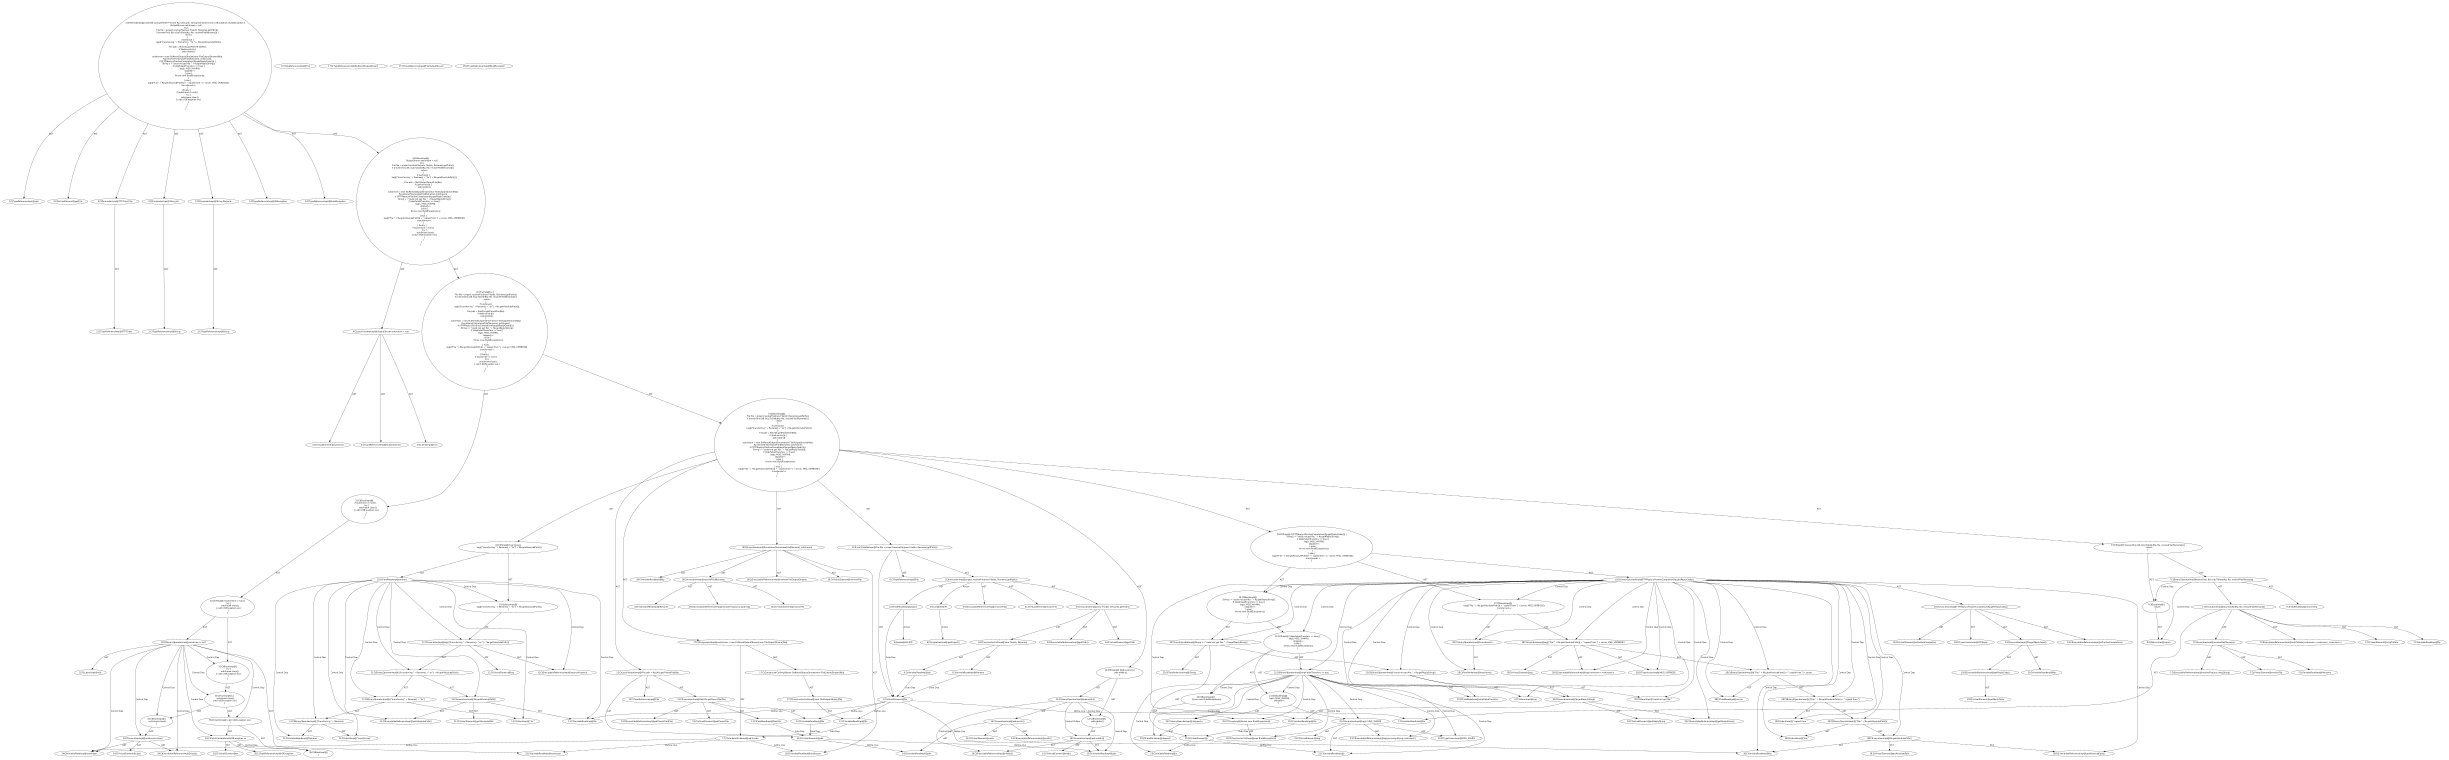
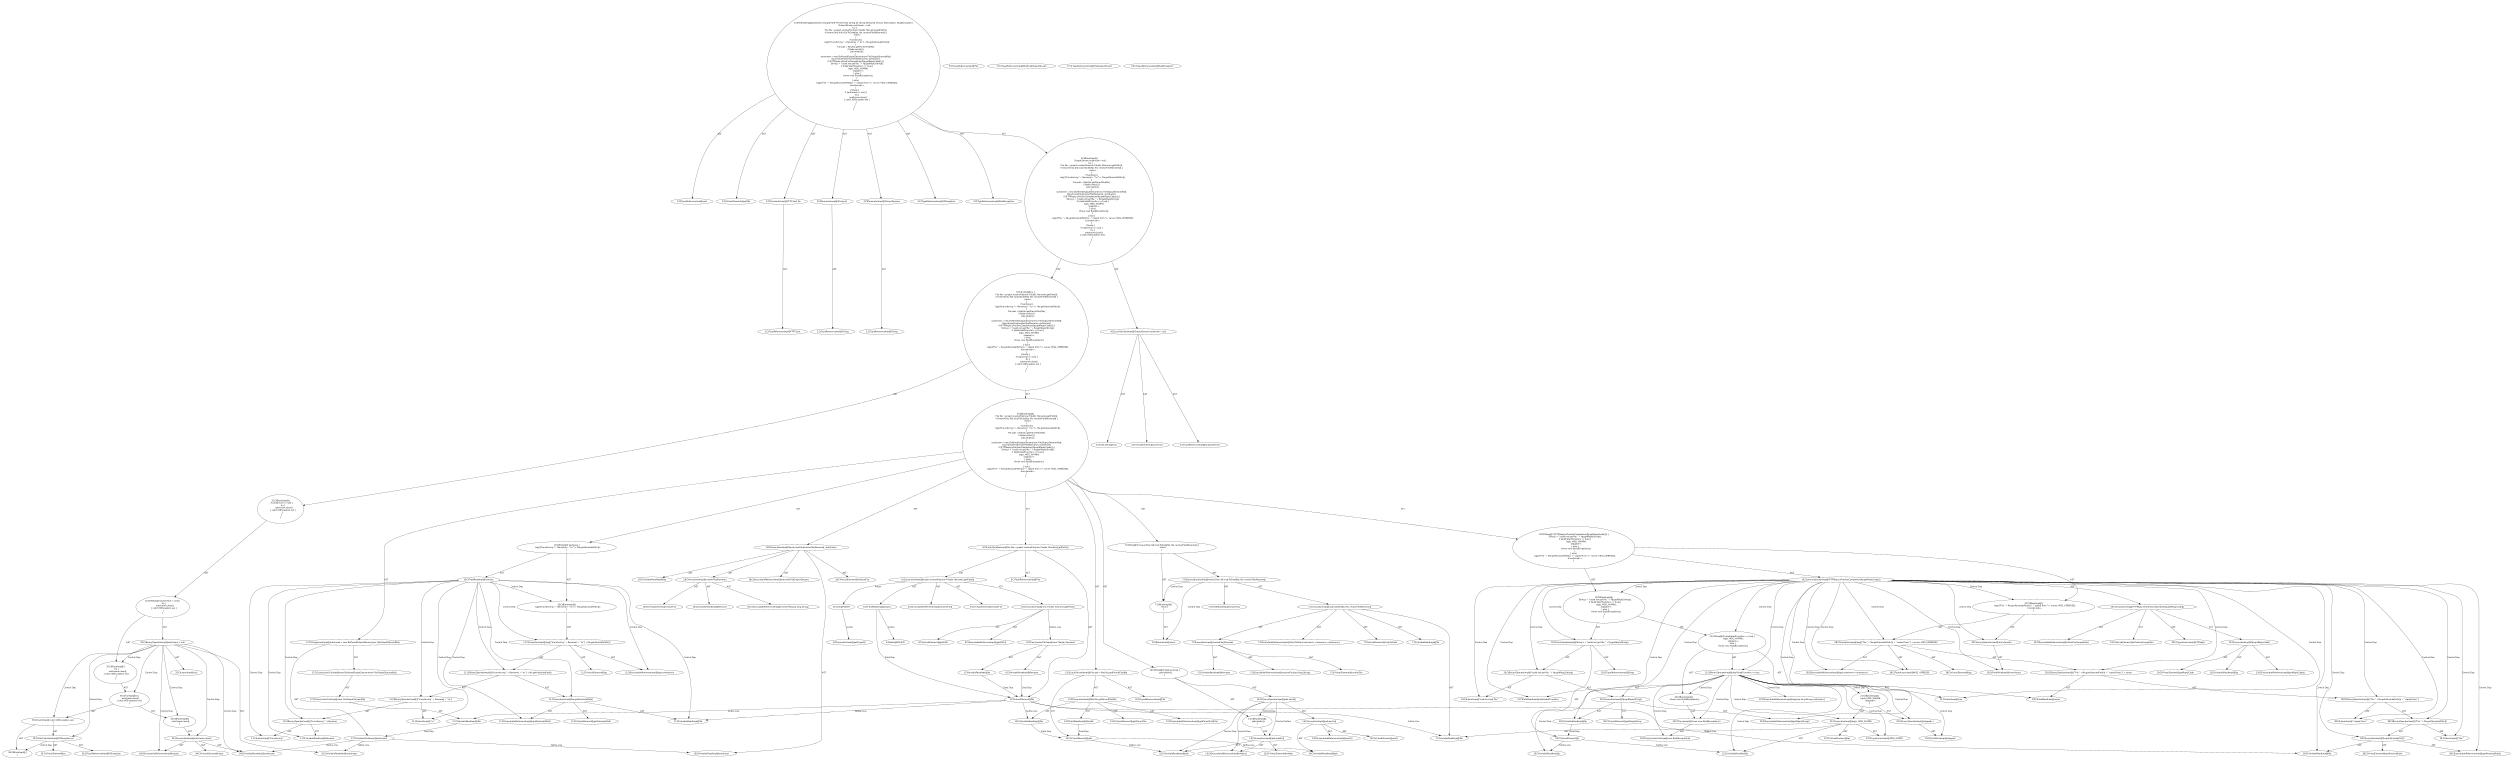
(1058, 627) -> (1055, 627)
(1985, 685) -> (2215, 660)
(1371, 729) -> (1654, 730)
